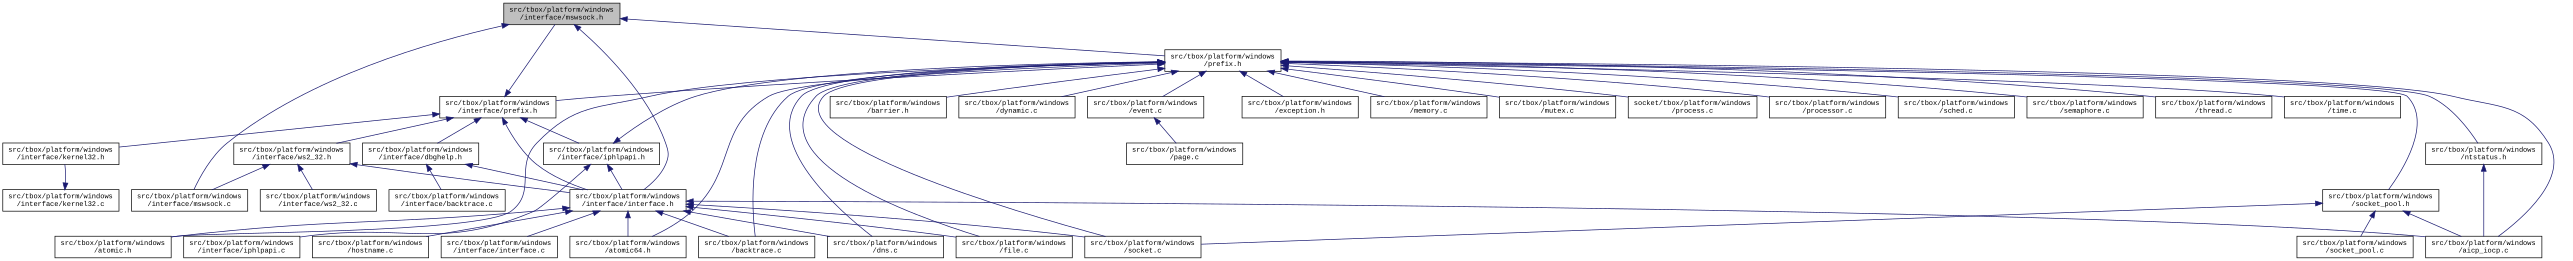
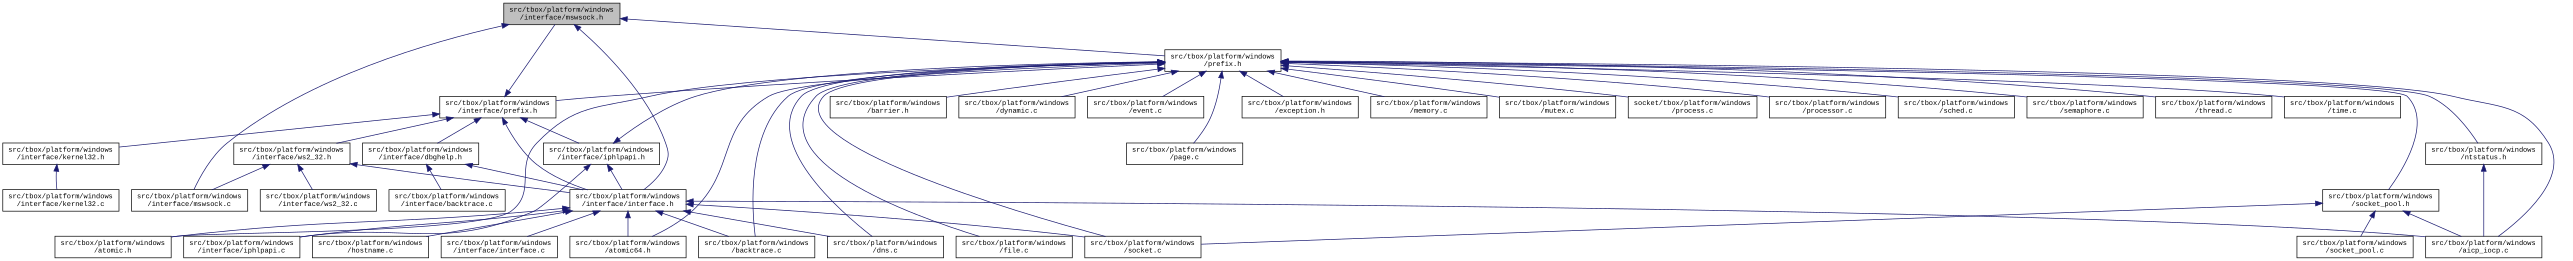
(1167, 133) -> (1212, 113)
(66, 174) -> (56, 181)
(825, 221) -> (431, 224)
